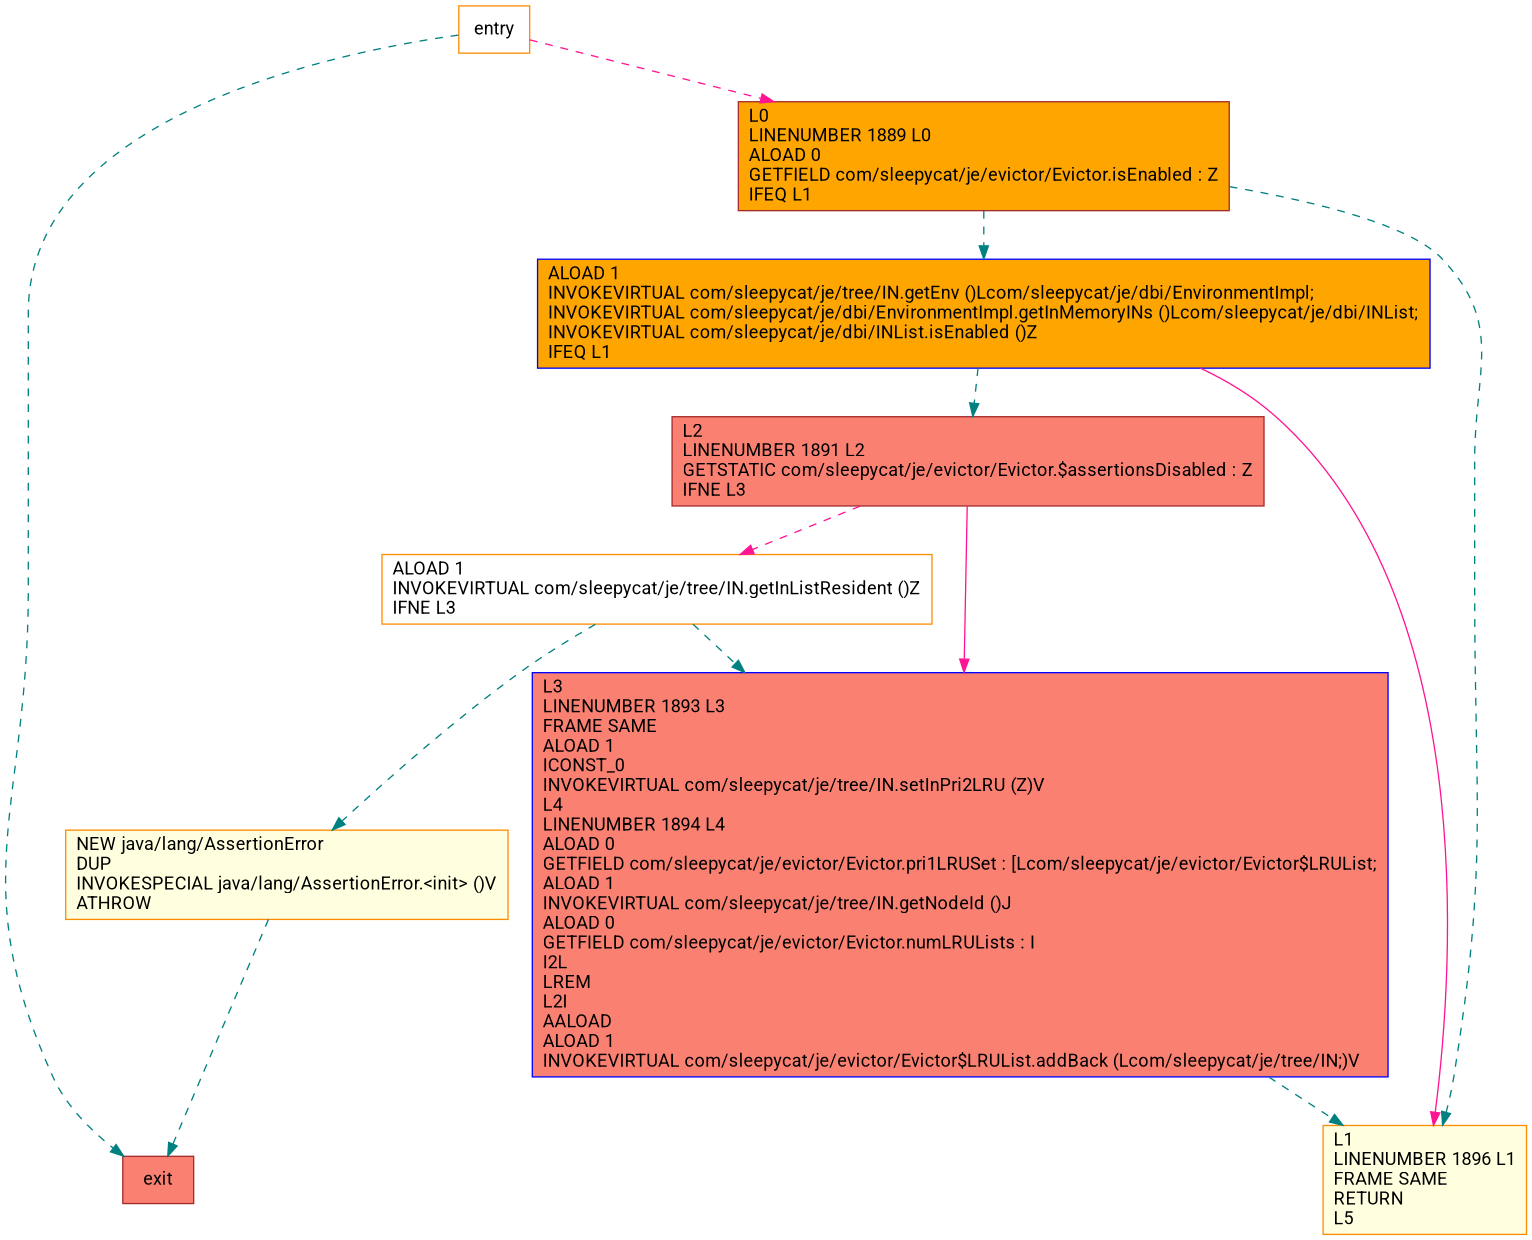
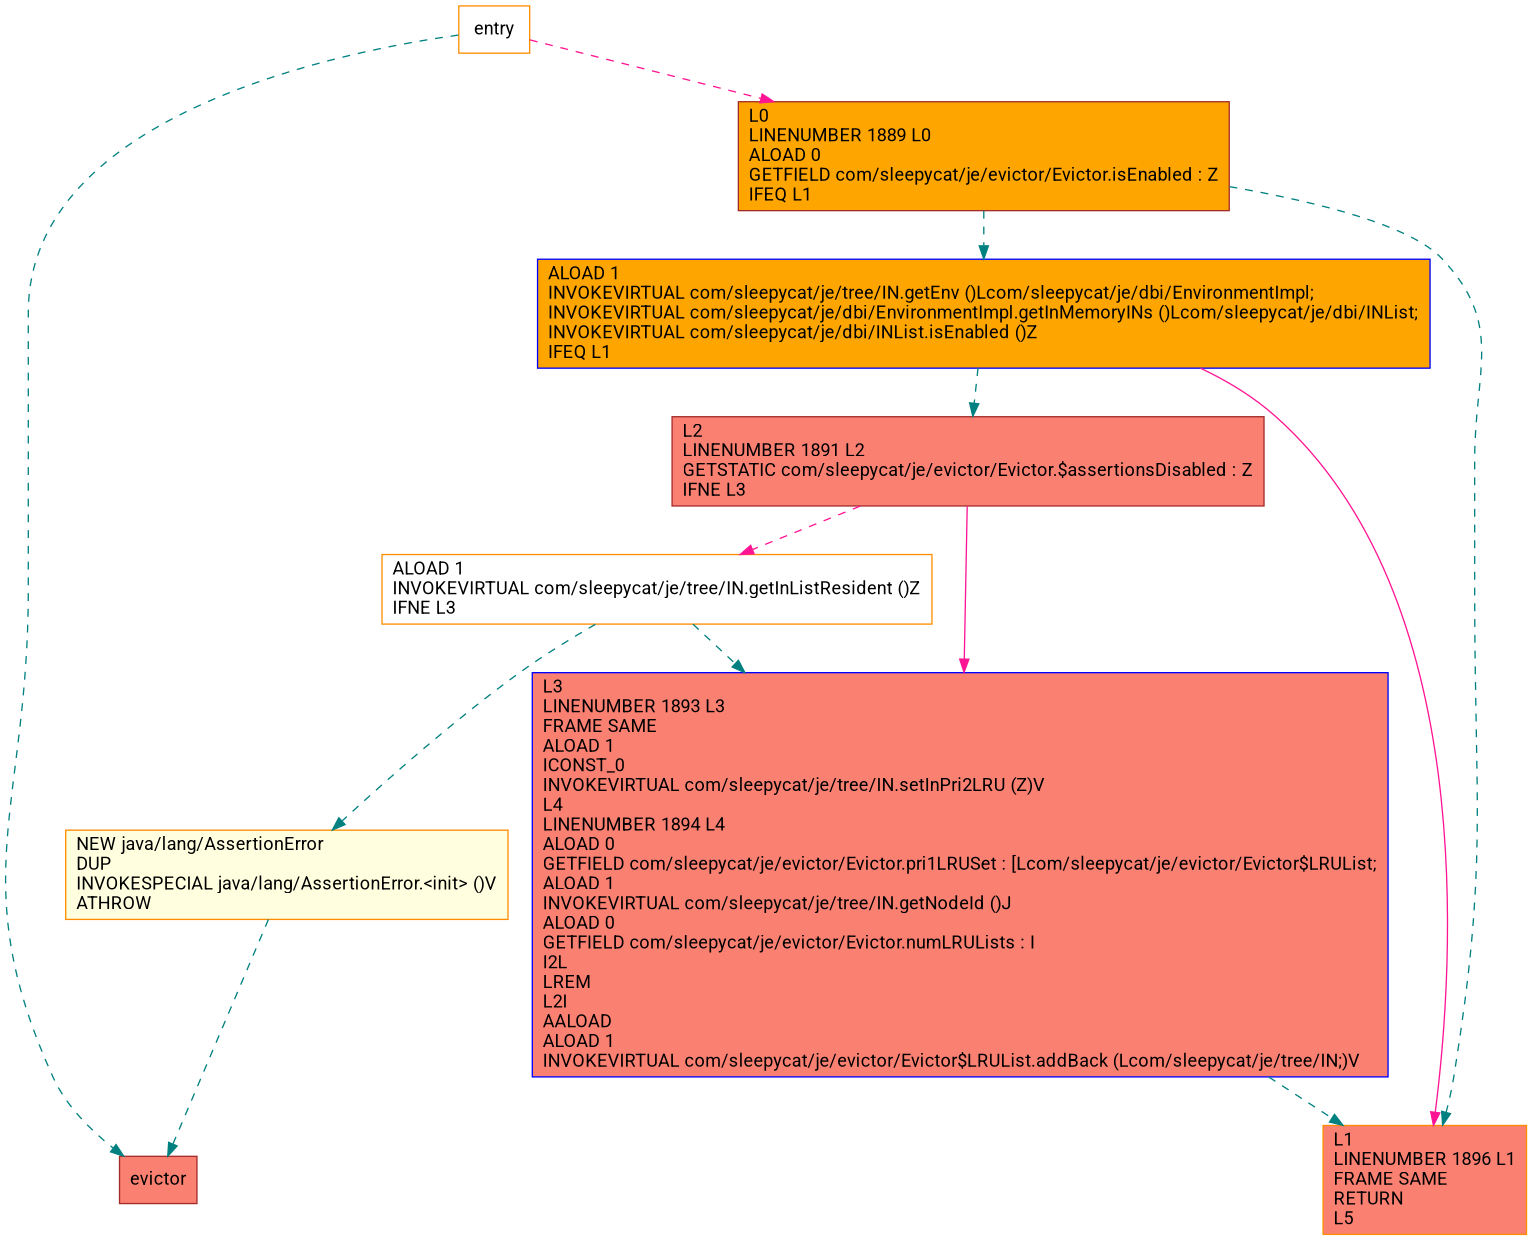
(158, 1180) -> (158, 1180)
(1425, 1180) -> (1425, 1180)
